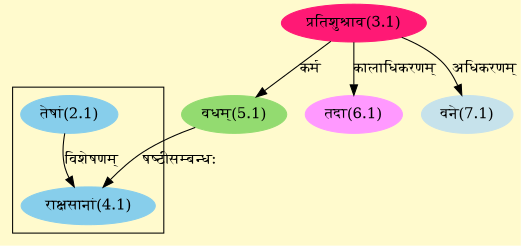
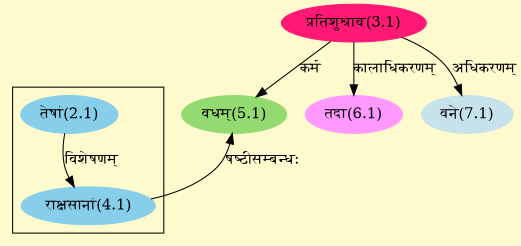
(149, 148) -> (198, 181)
